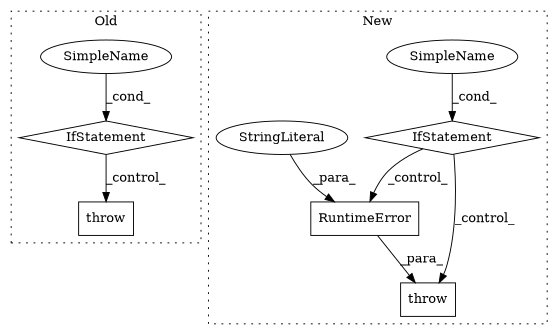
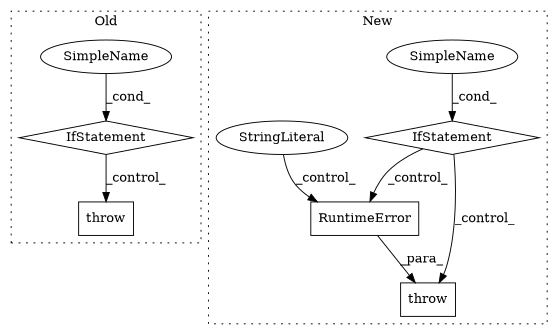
(334, 178) -> (326, 178)
